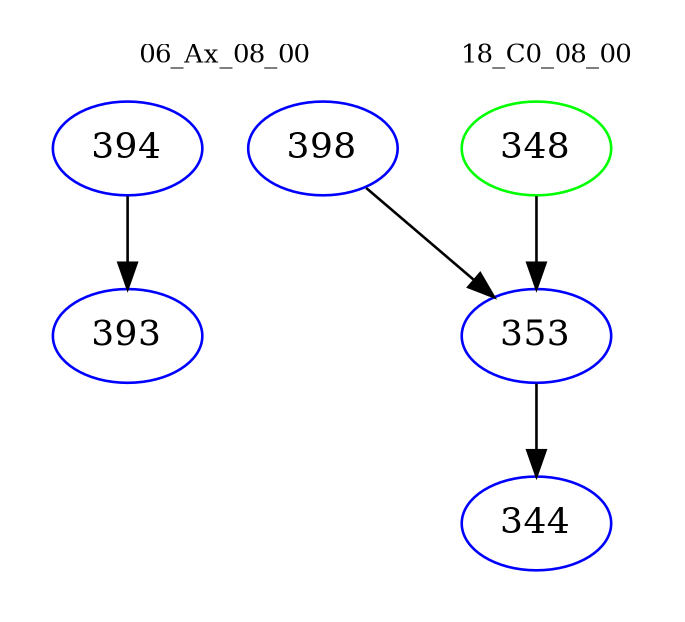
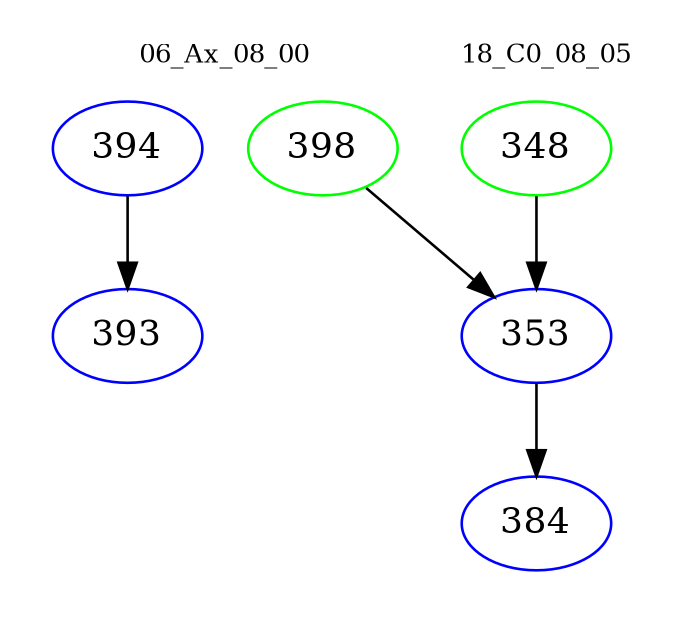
(547, 56) -> (547, 56)
(323, 148) -> (323, 148)
(536, 523) -> (536, 523)
